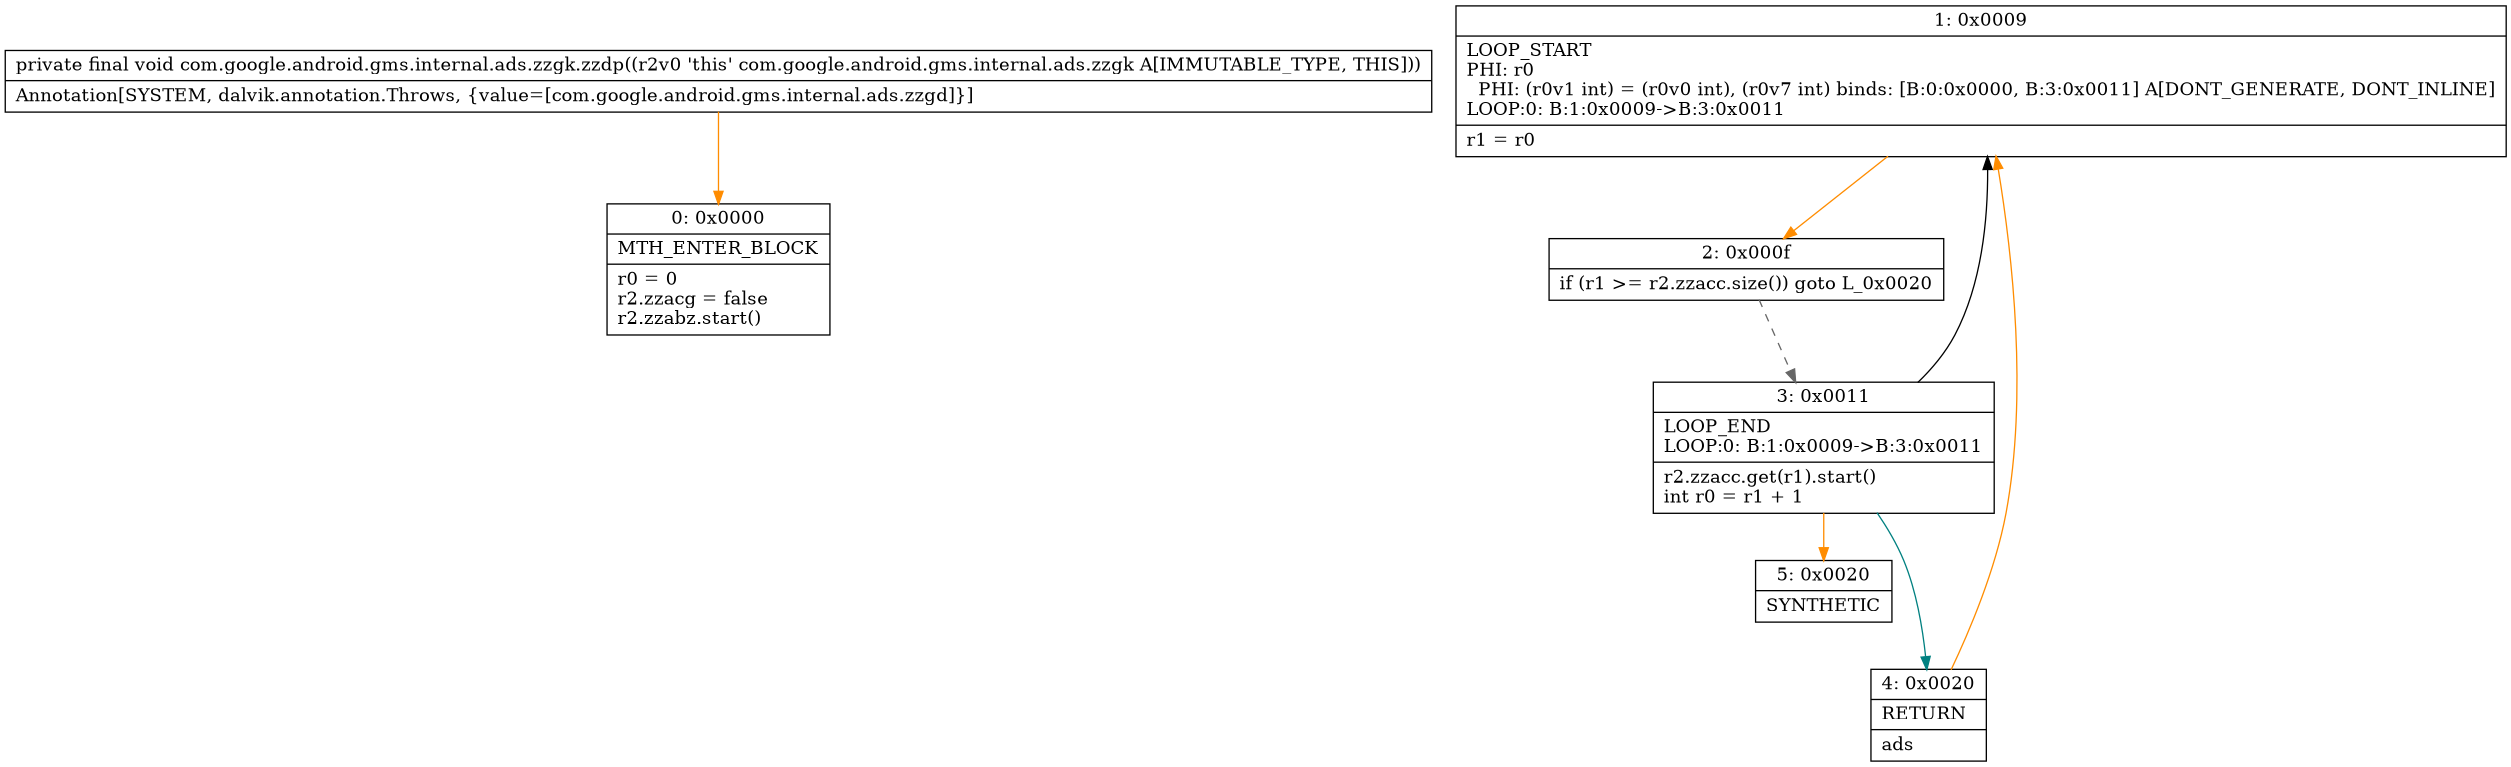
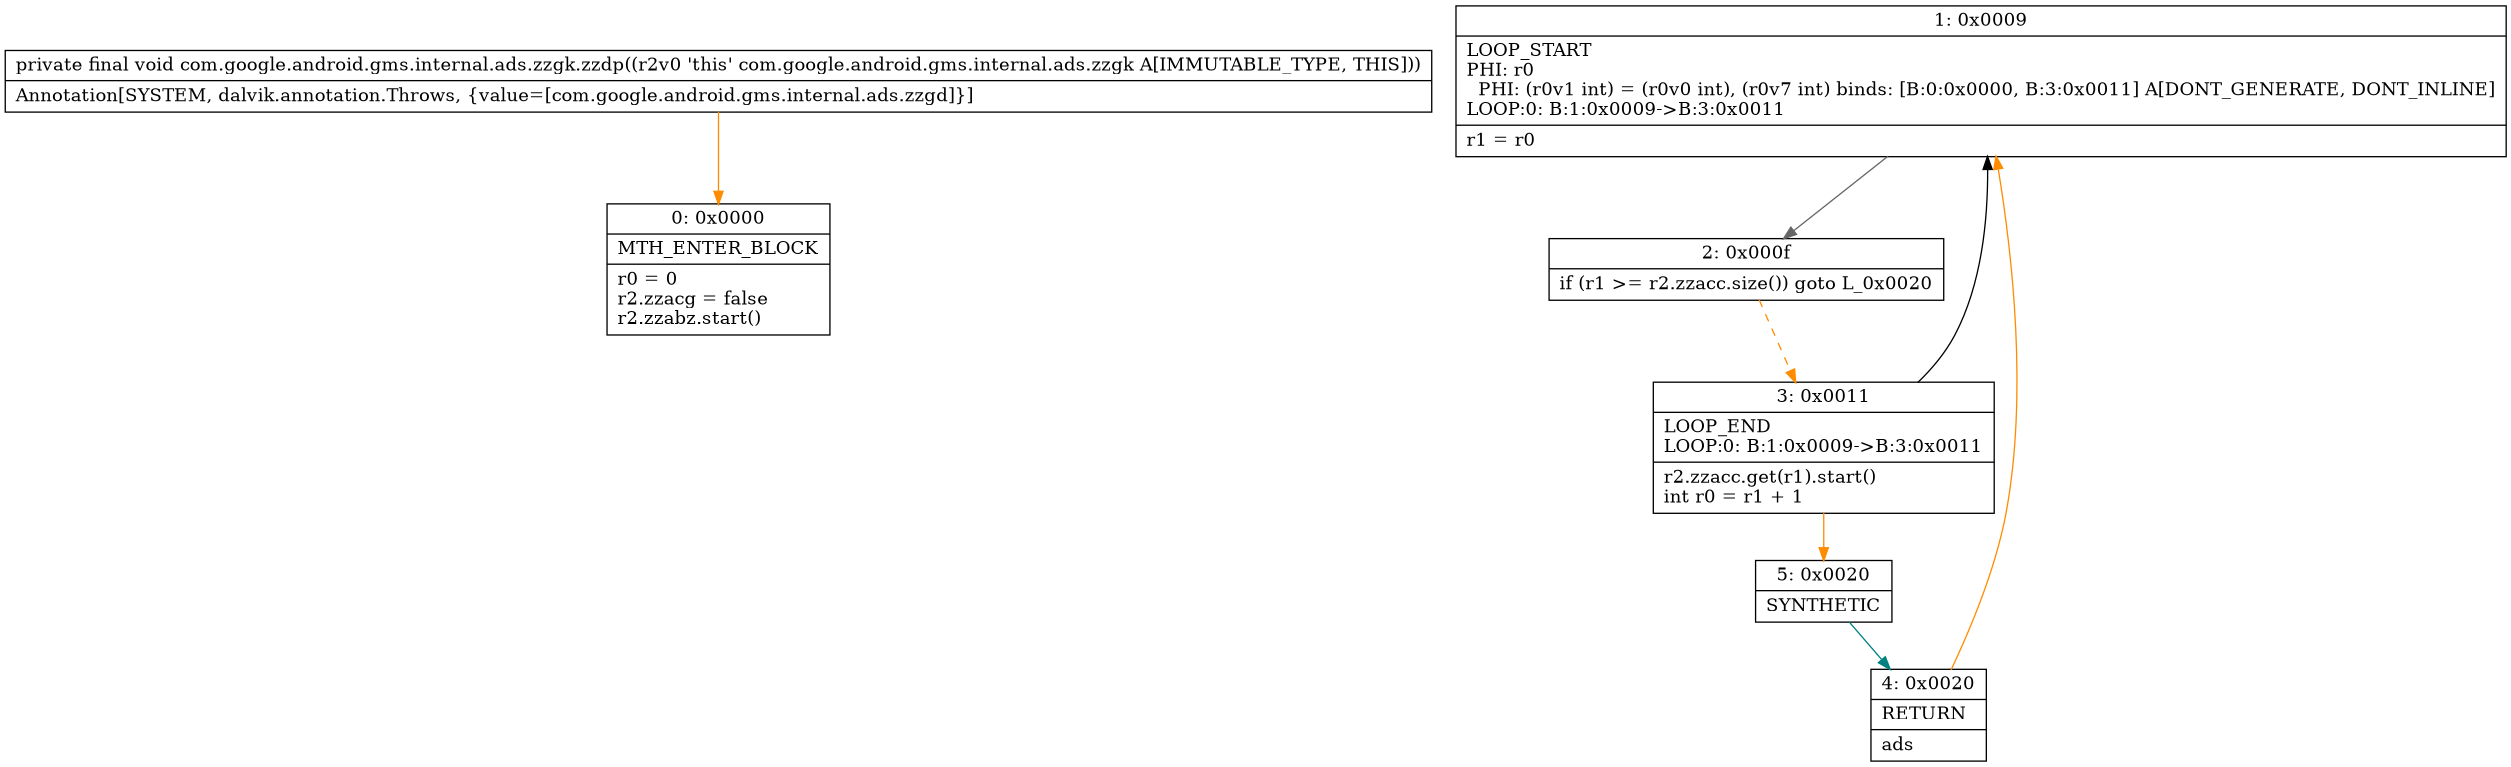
(1841, 193) -> (1841, 193)
(1775, 335) -> (1775, 335)
(1911, 581) -> (1865, 641)
